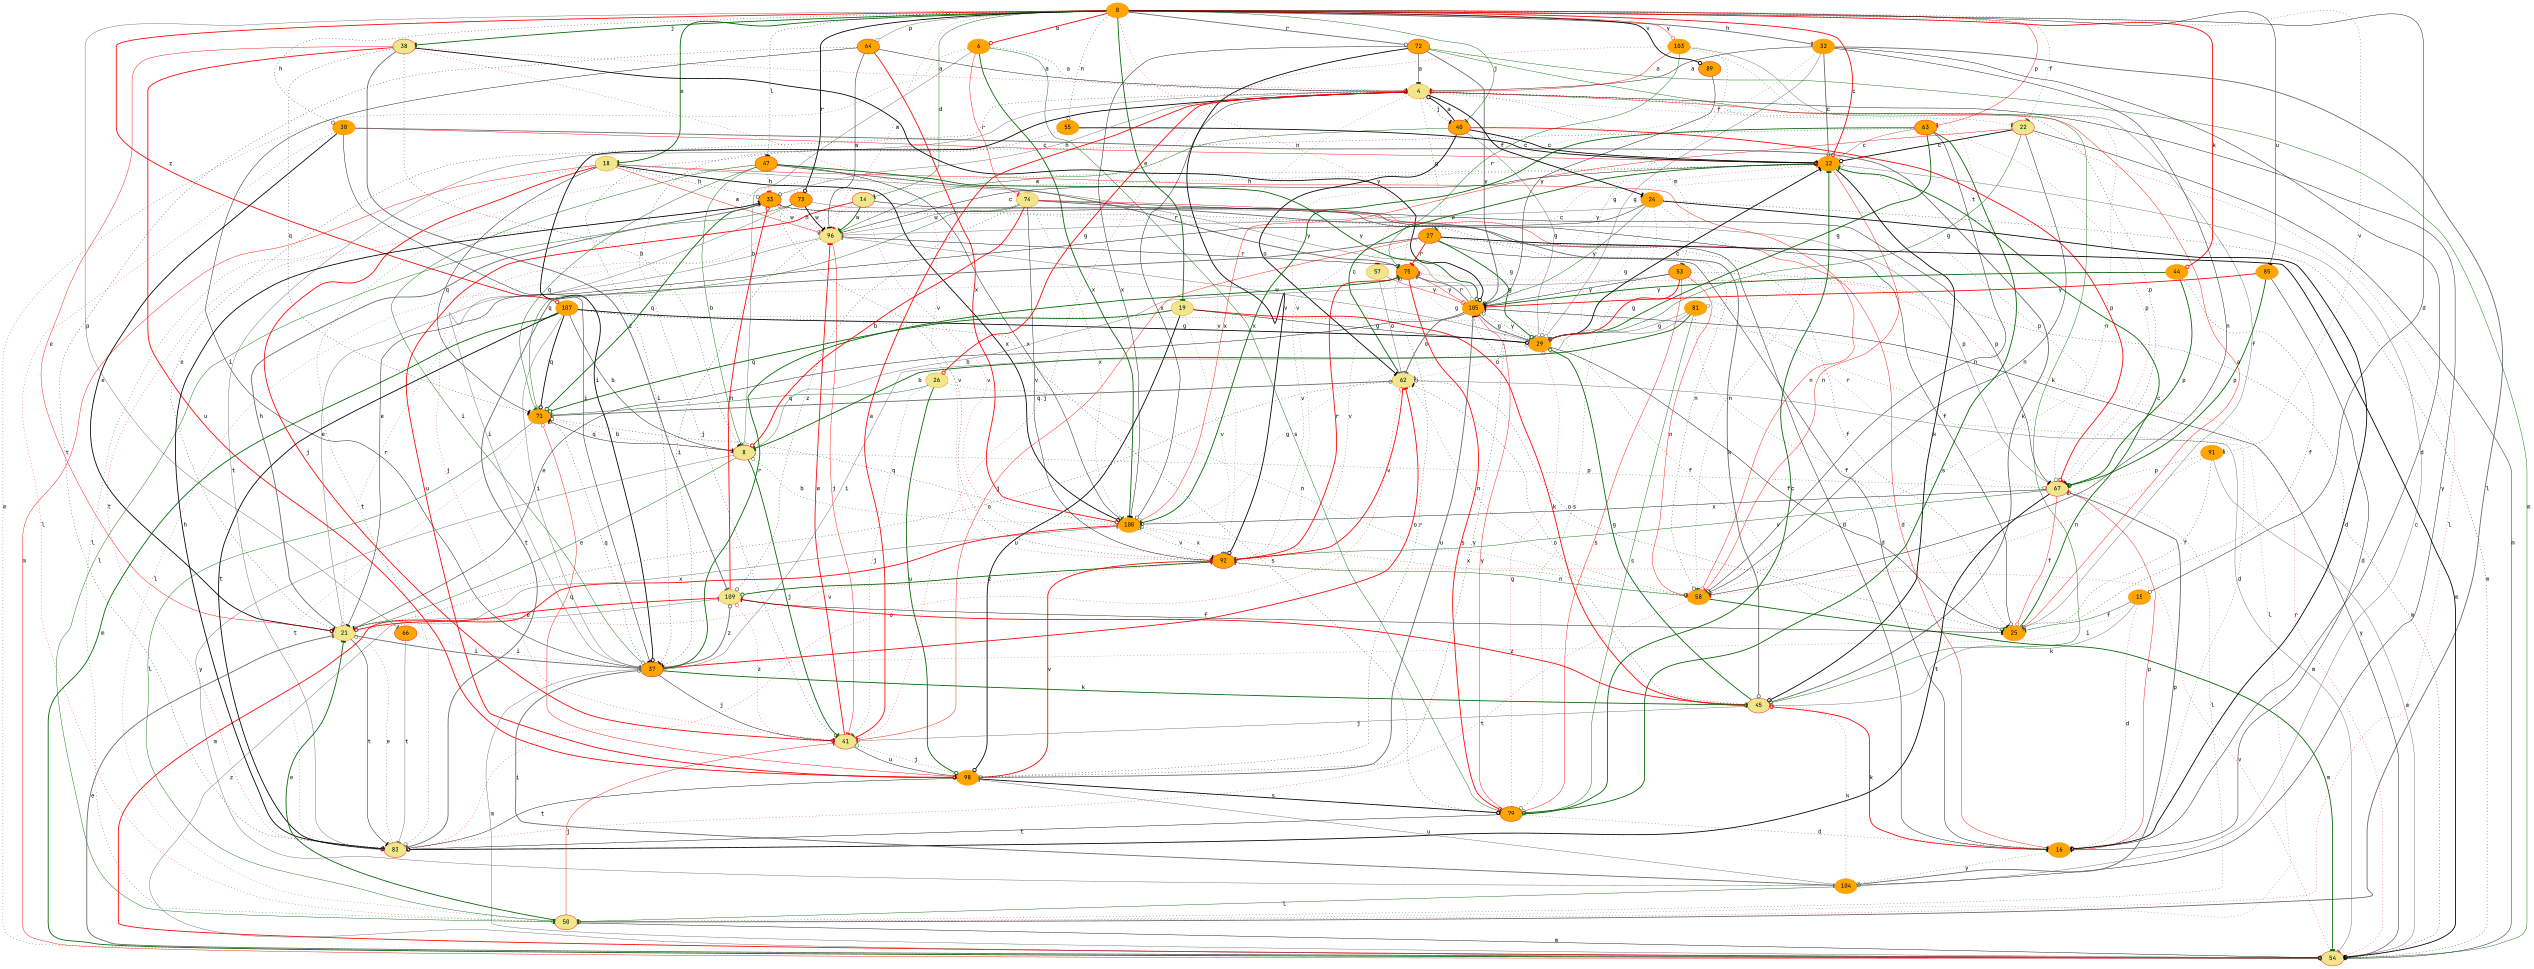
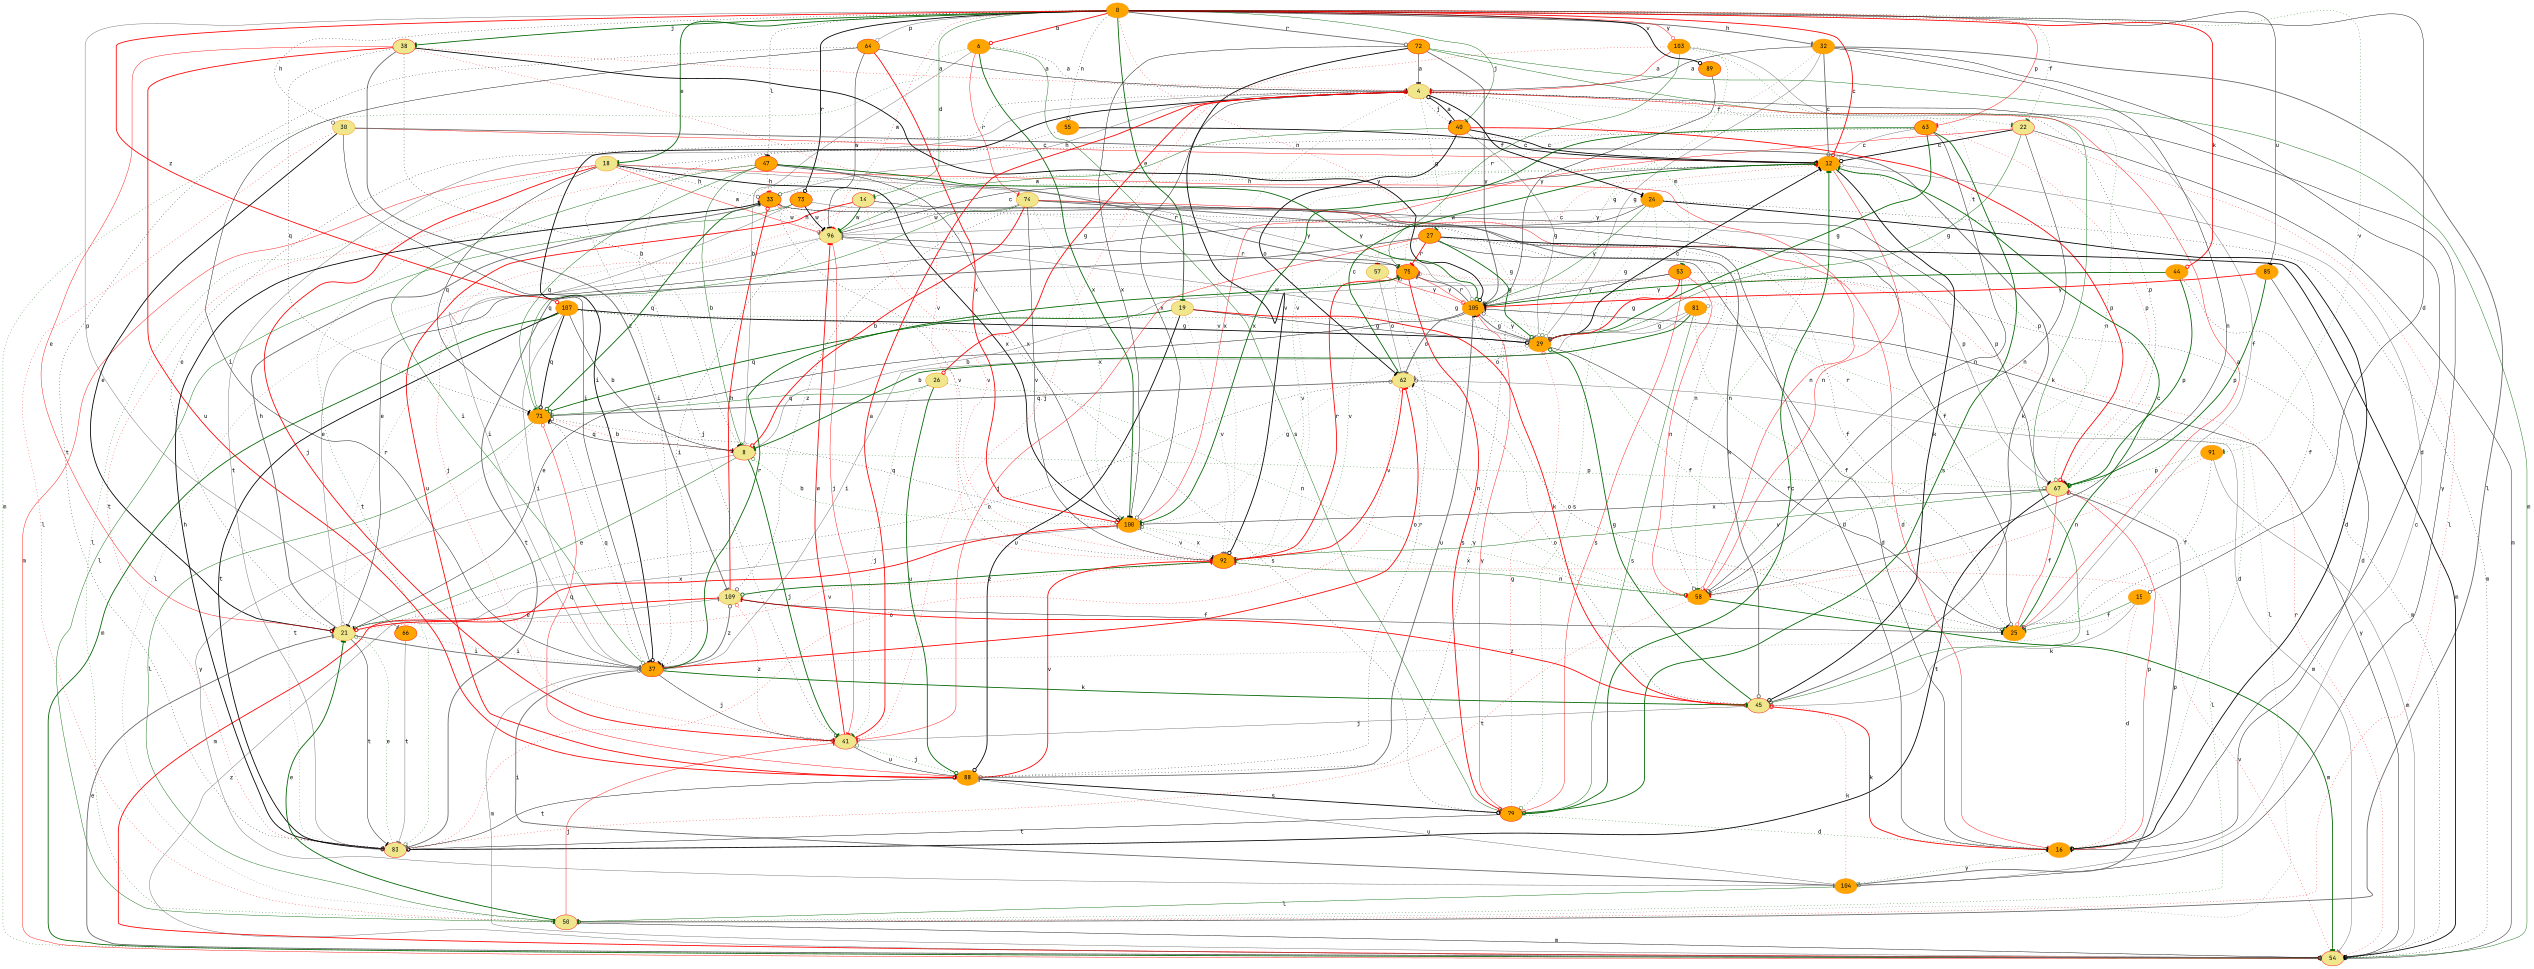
(344, 127) -> (344, 127)
(968, 778) -> (968, 778)
